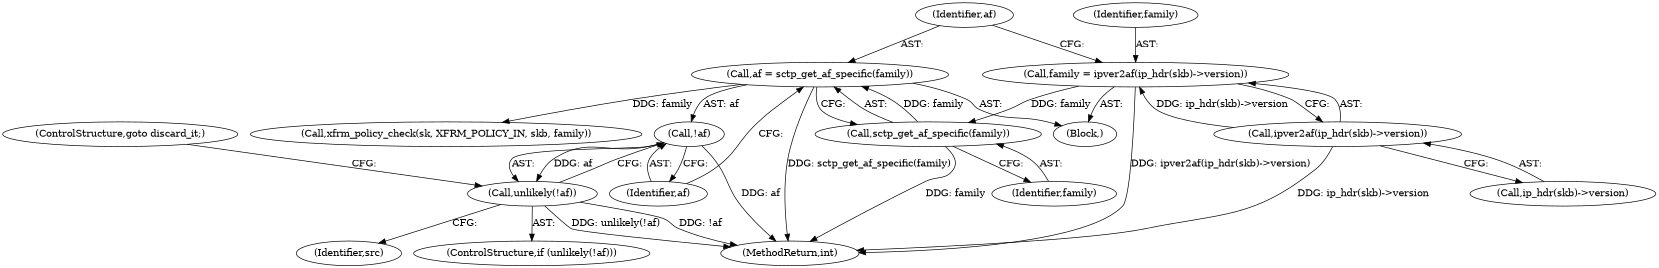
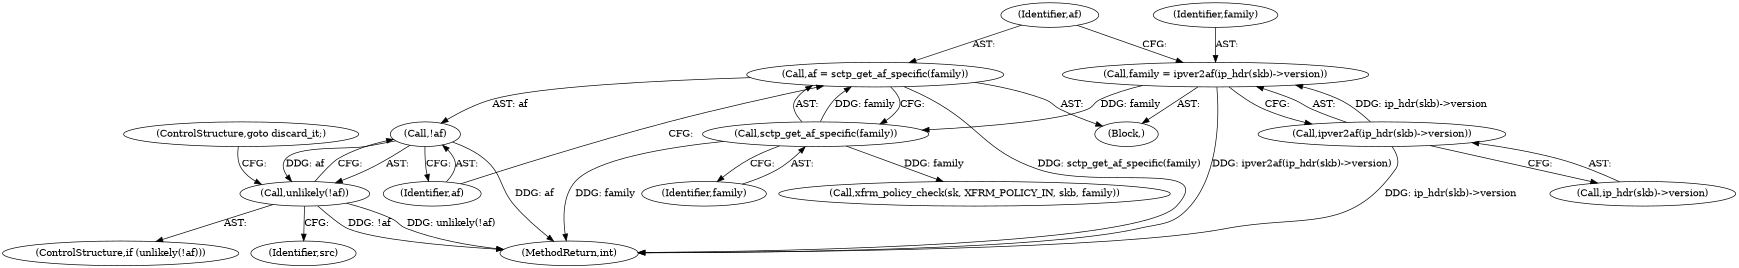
(625, 100) -> (892, 163)
